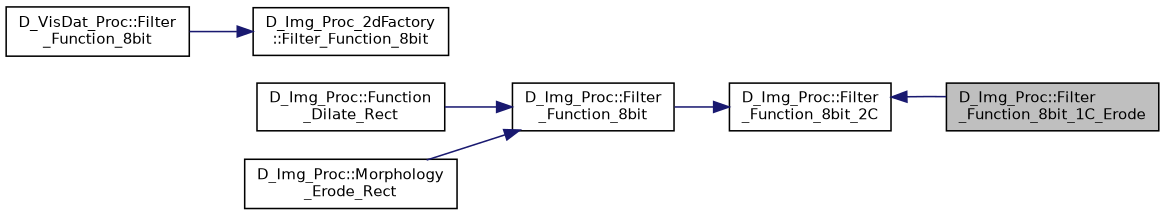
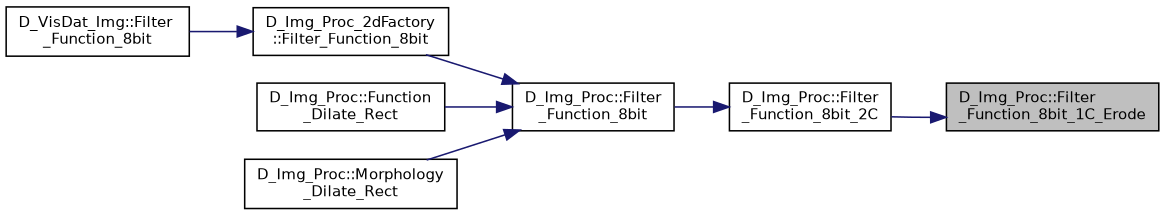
(98, 32) -> (98, 32)
none -> (465, 67)
(927, 97) -> (911, 117)
(351, 184) -> (351, 184)
